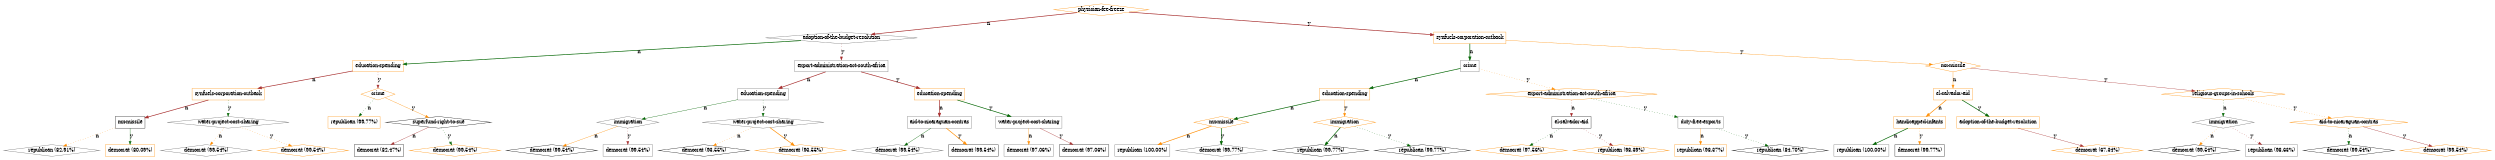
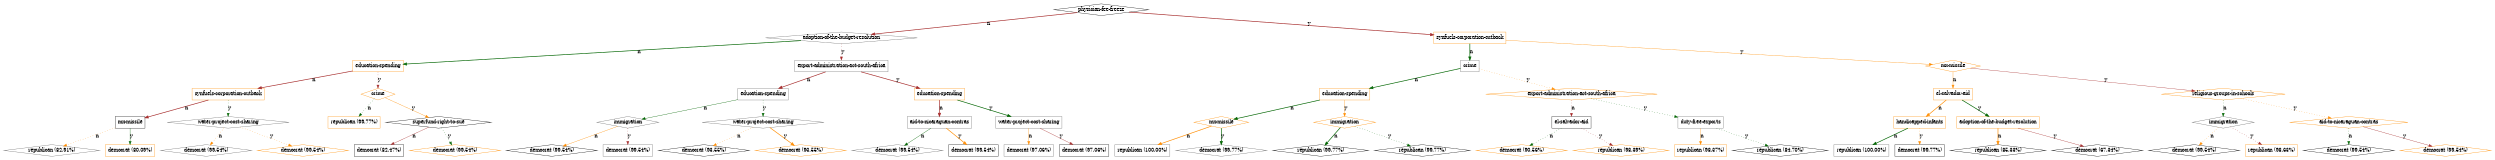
(1101, 10) -> (1101, 10)
(1522, 150) -> (1522, 150)
none -> (1998, 150)
(2097, 150) -> (2097, 150)
(2271, 150) -> (2271, 150)
